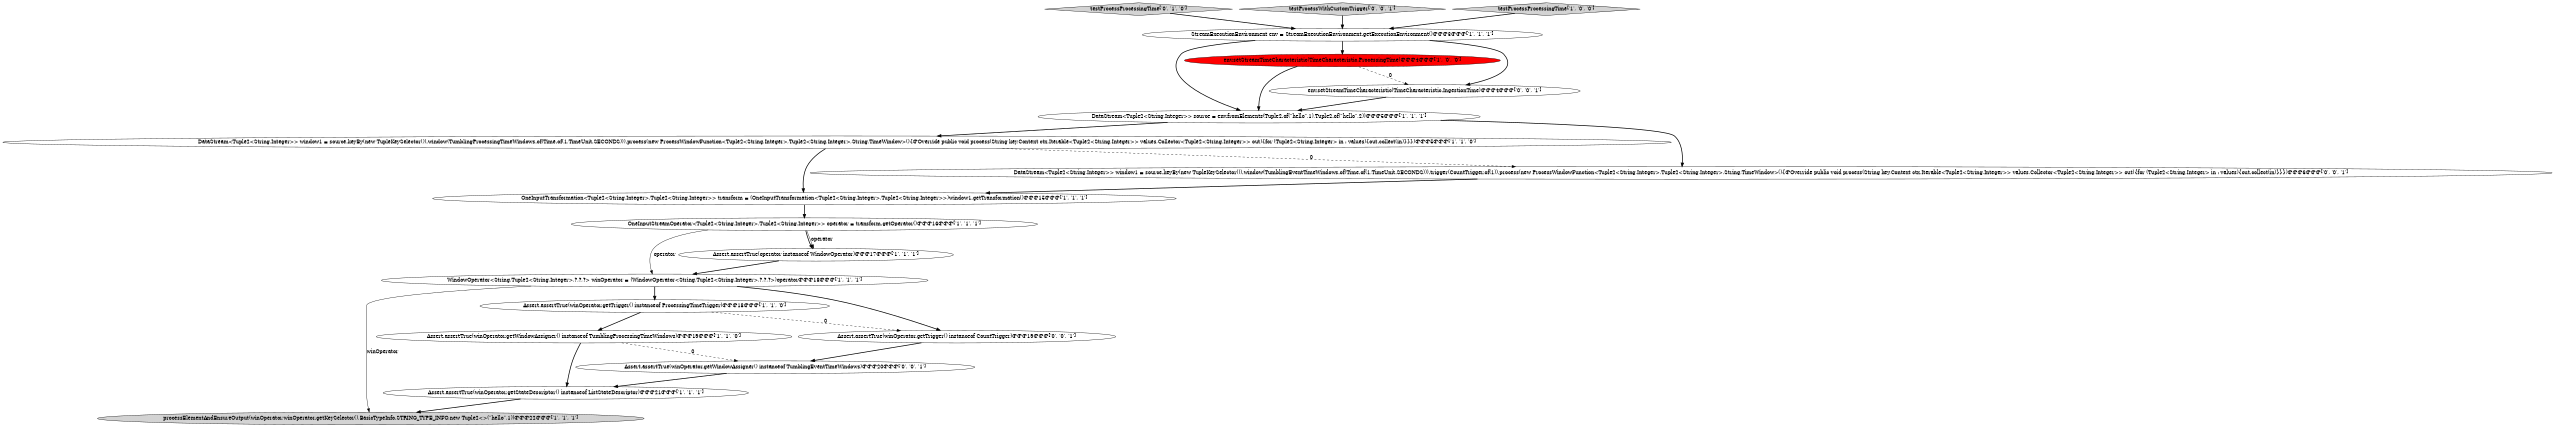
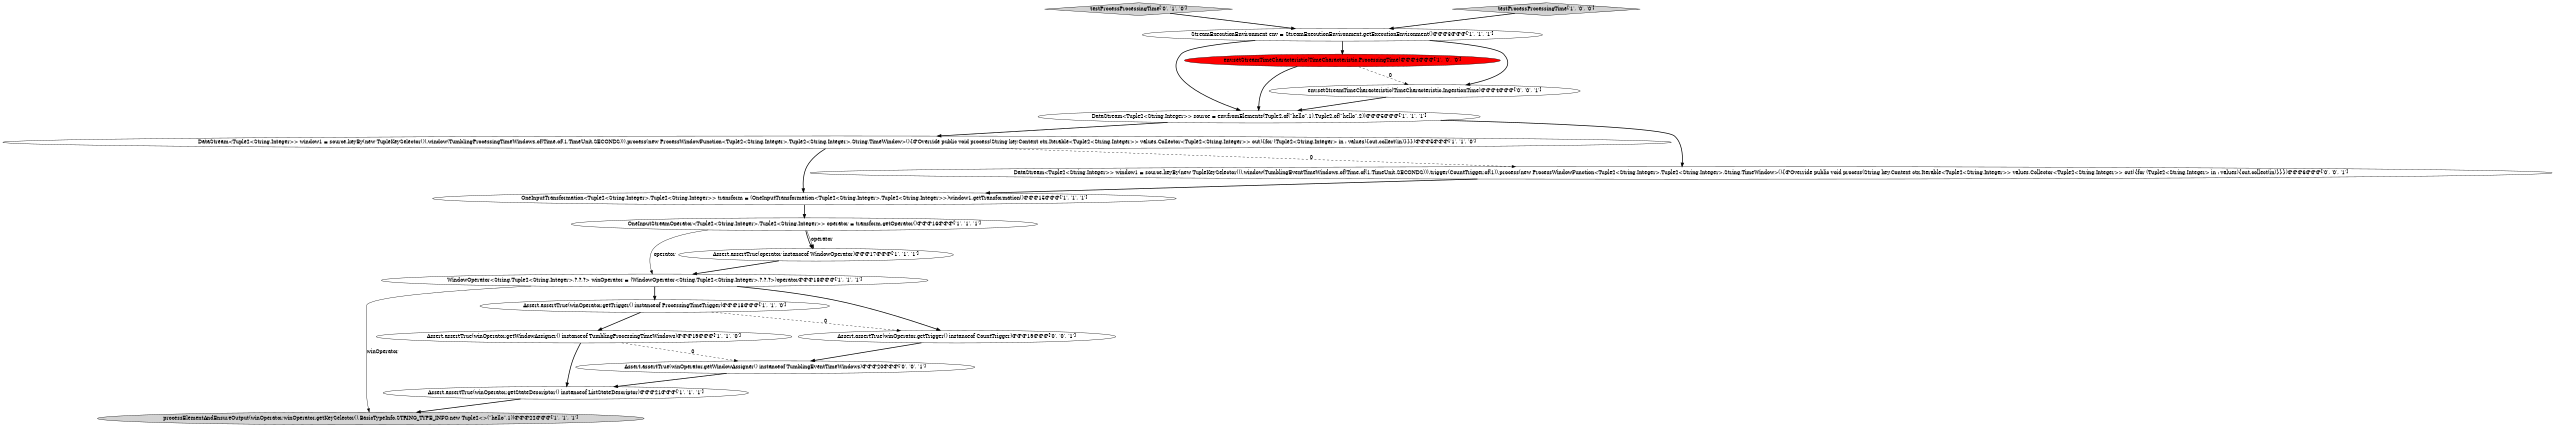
(1342, 9) -> none
